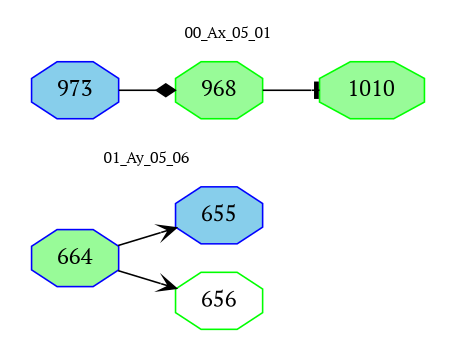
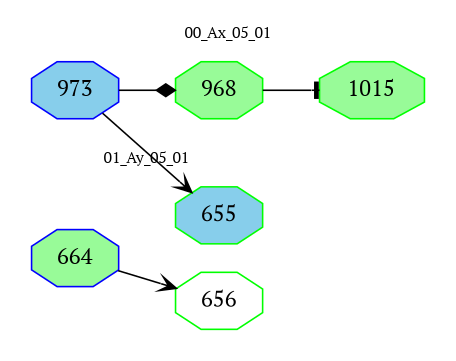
(372, 90) -> (372, 90)
(147, 159) -> (147, 159)
(219, 215) -> (219, 215)
(139, 239) -> (149, 154)
